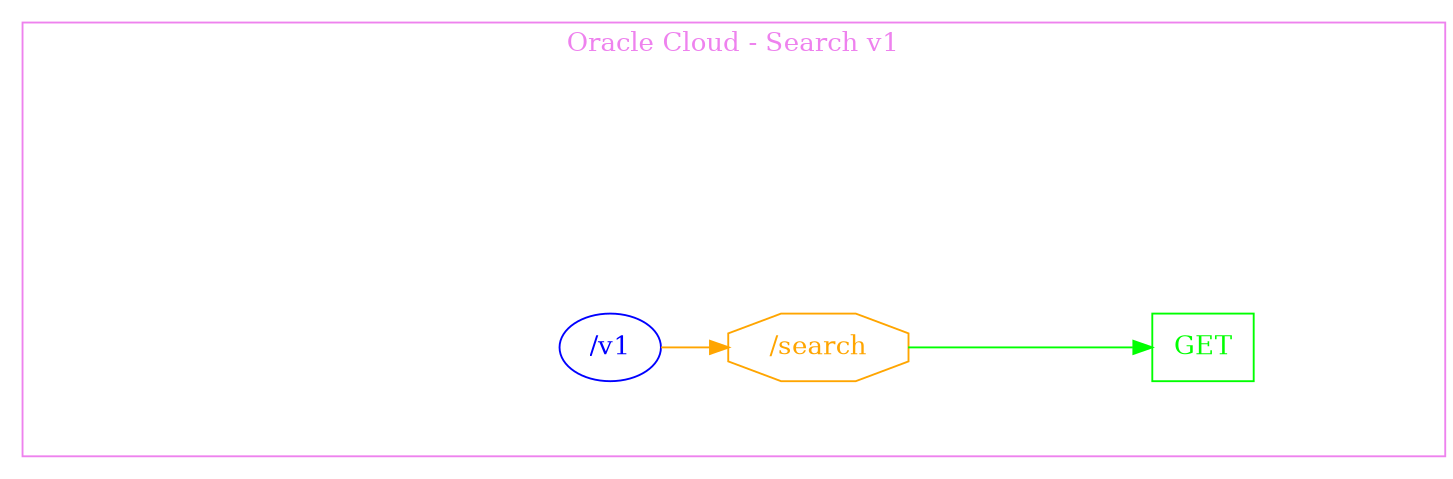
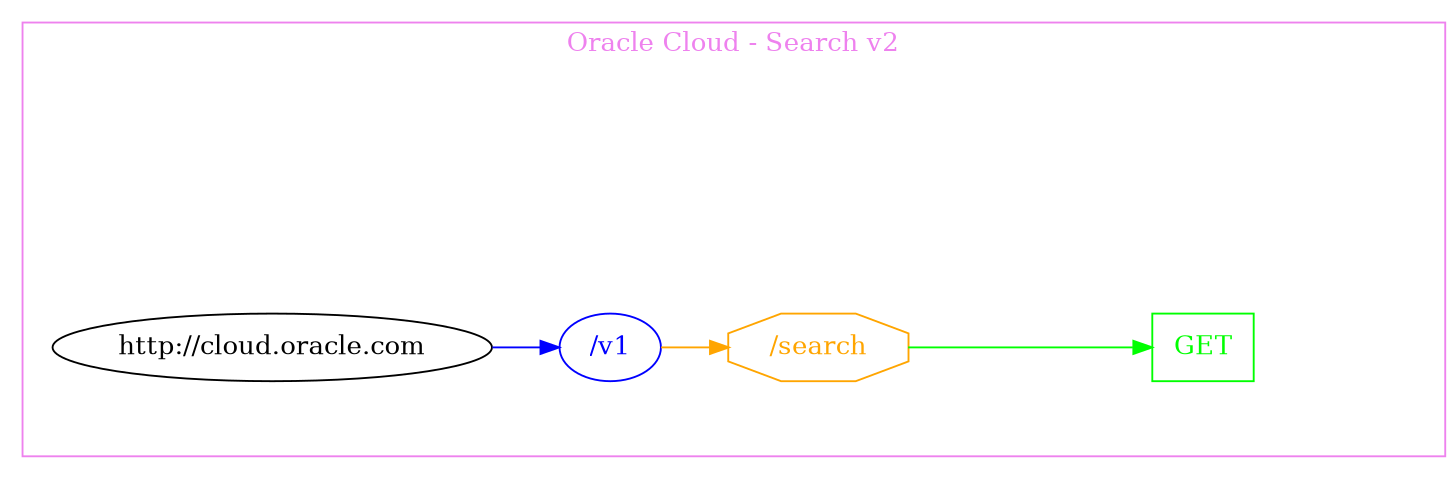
(734, 44) -> (734, 44)
none -> (272, 347)
